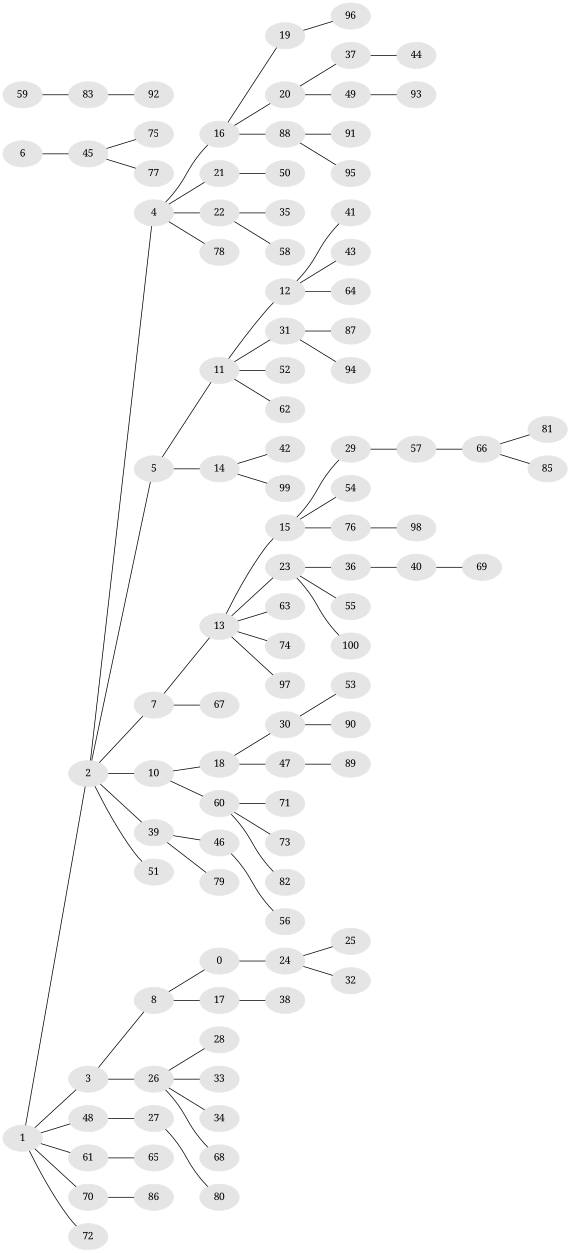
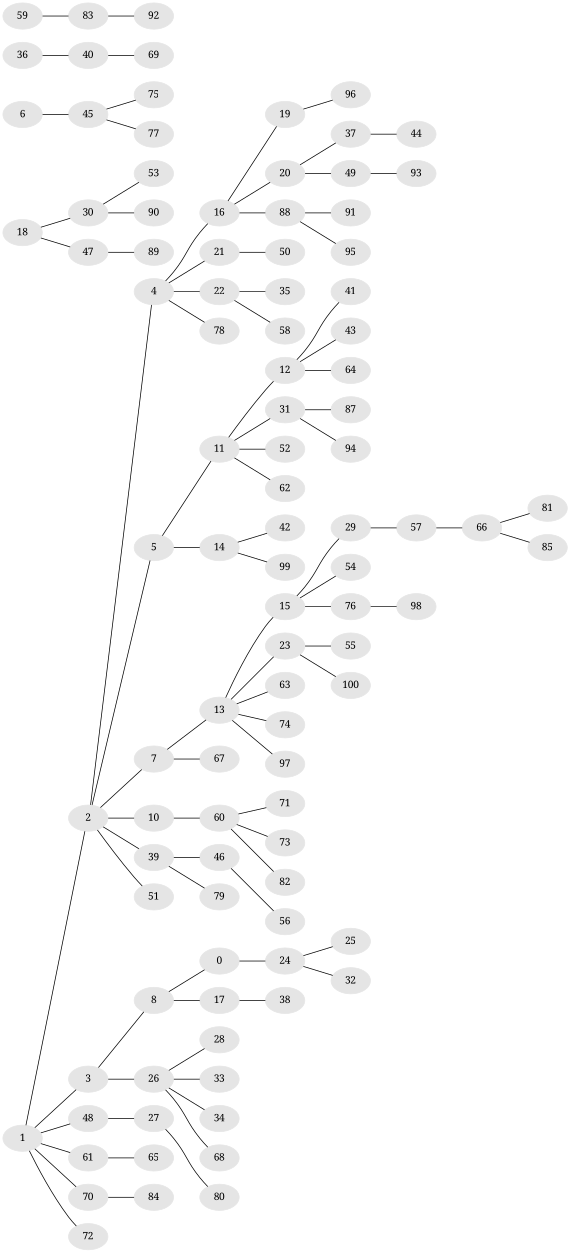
(318, 567) -> none
(187, 769) -> none
(154, 1197) -> (154, 1197)
